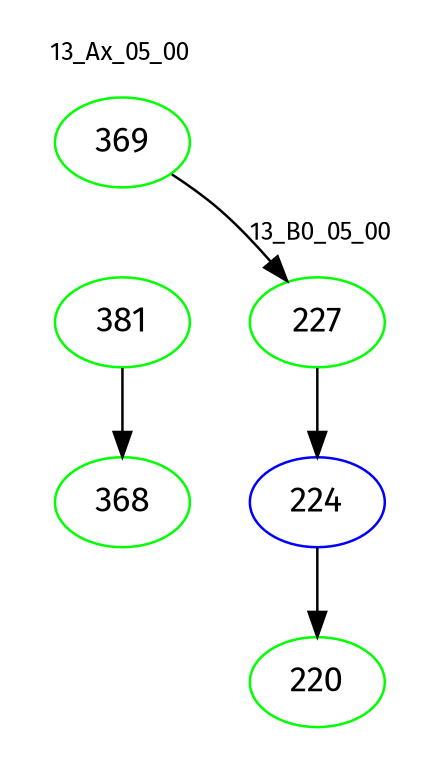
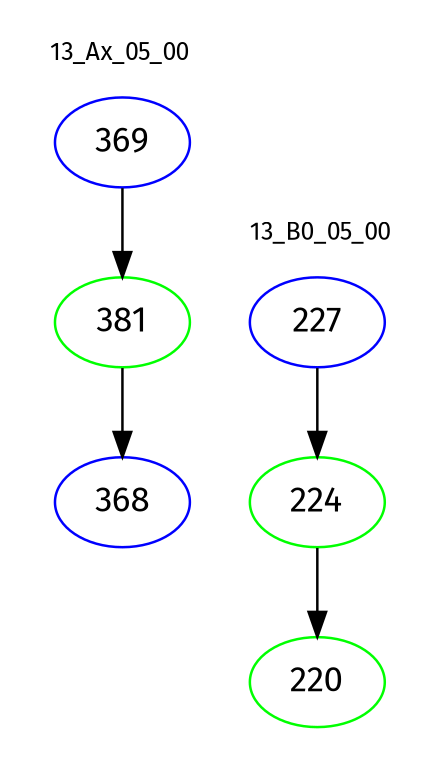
(122, 142) -> (122, 142)
(246, 235) -> (122, 220)
(317, 322) -> (317, 322)
(122, 502) -> (122, 502)
(317, 502) -> (317, 502)
